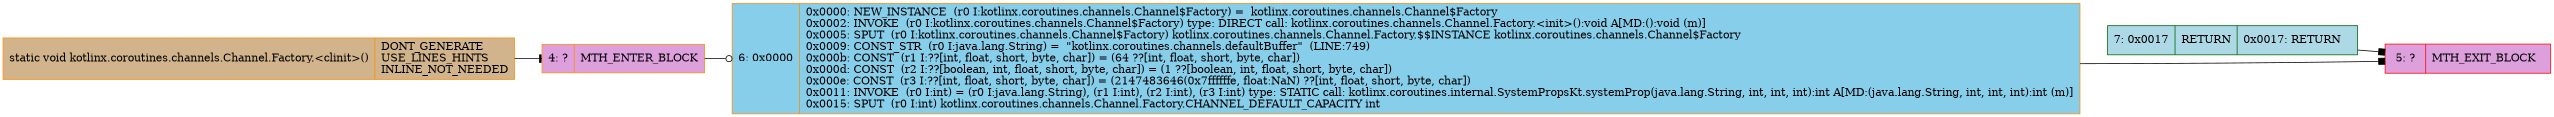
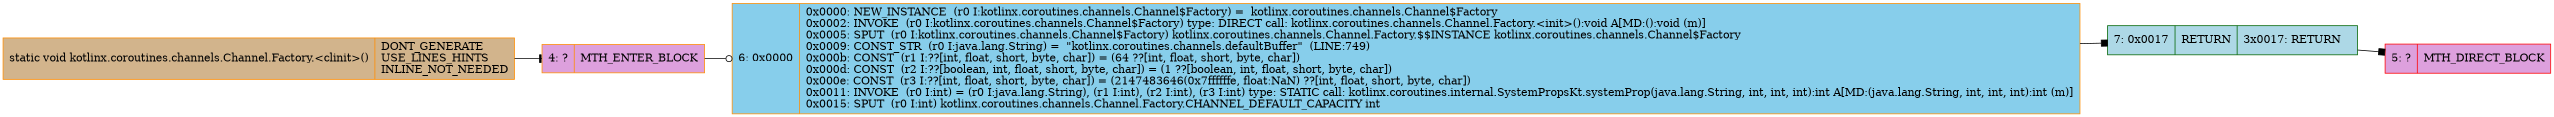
(2297, 40) -> (2297, 40)
(2484, 58) -> (2484, 58)
(2229, 63) -> (2090, 43)
